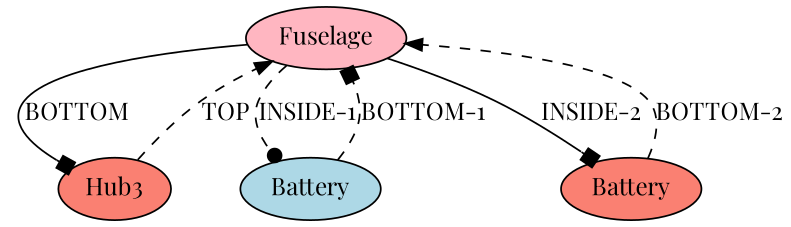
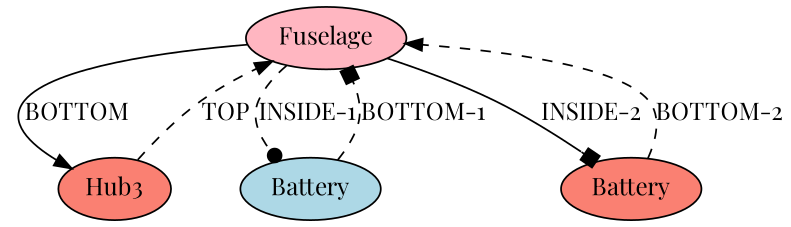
(94, 68) -> (94, 68)
